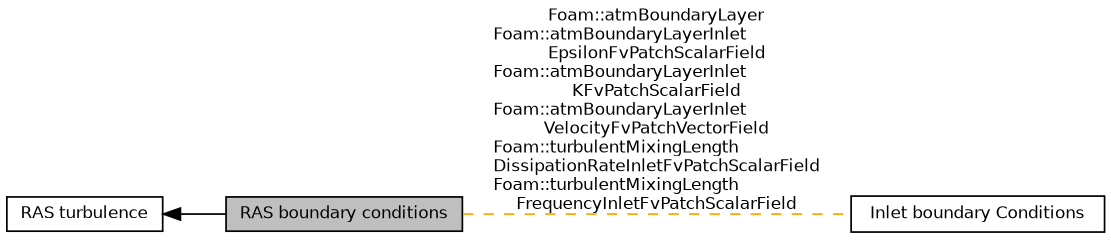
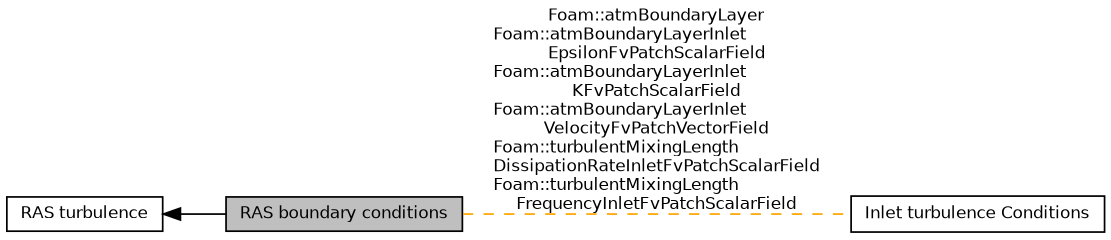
(978, 214) -> (978, 214)
